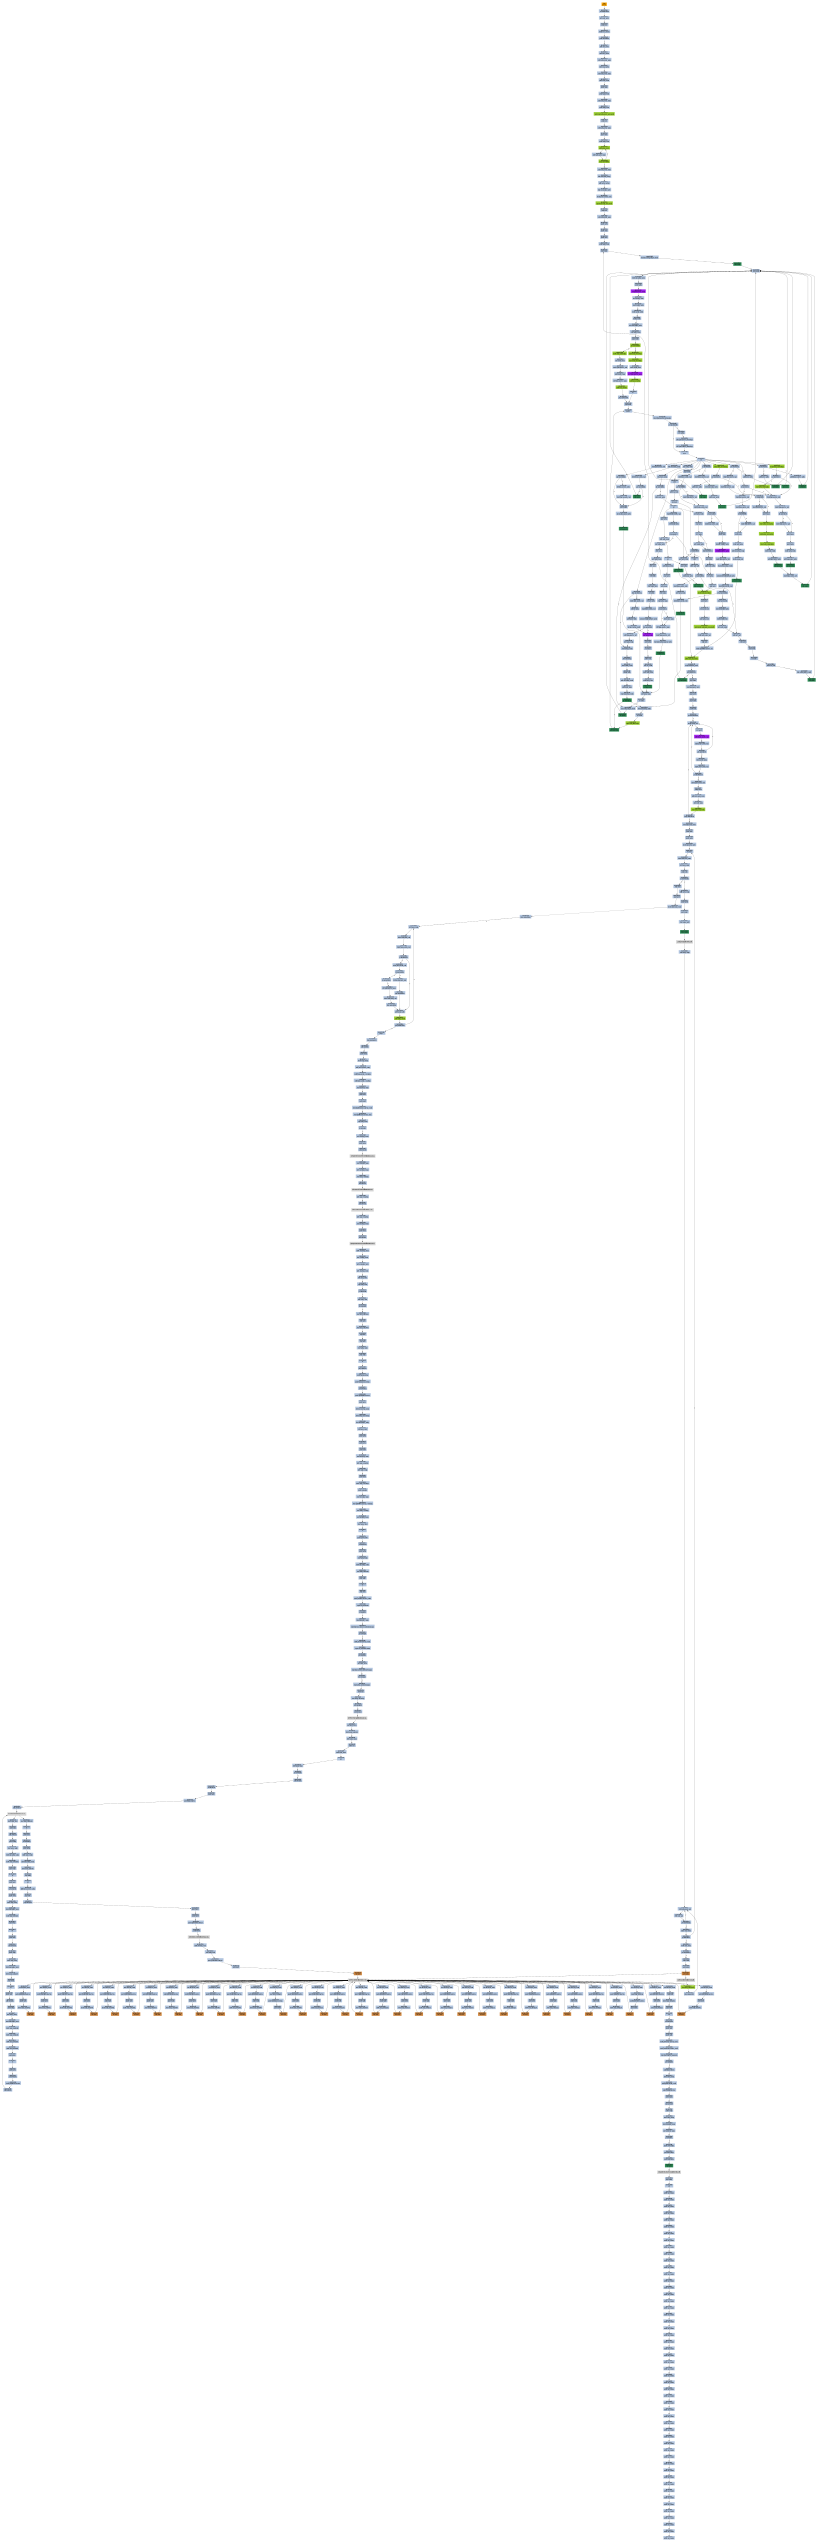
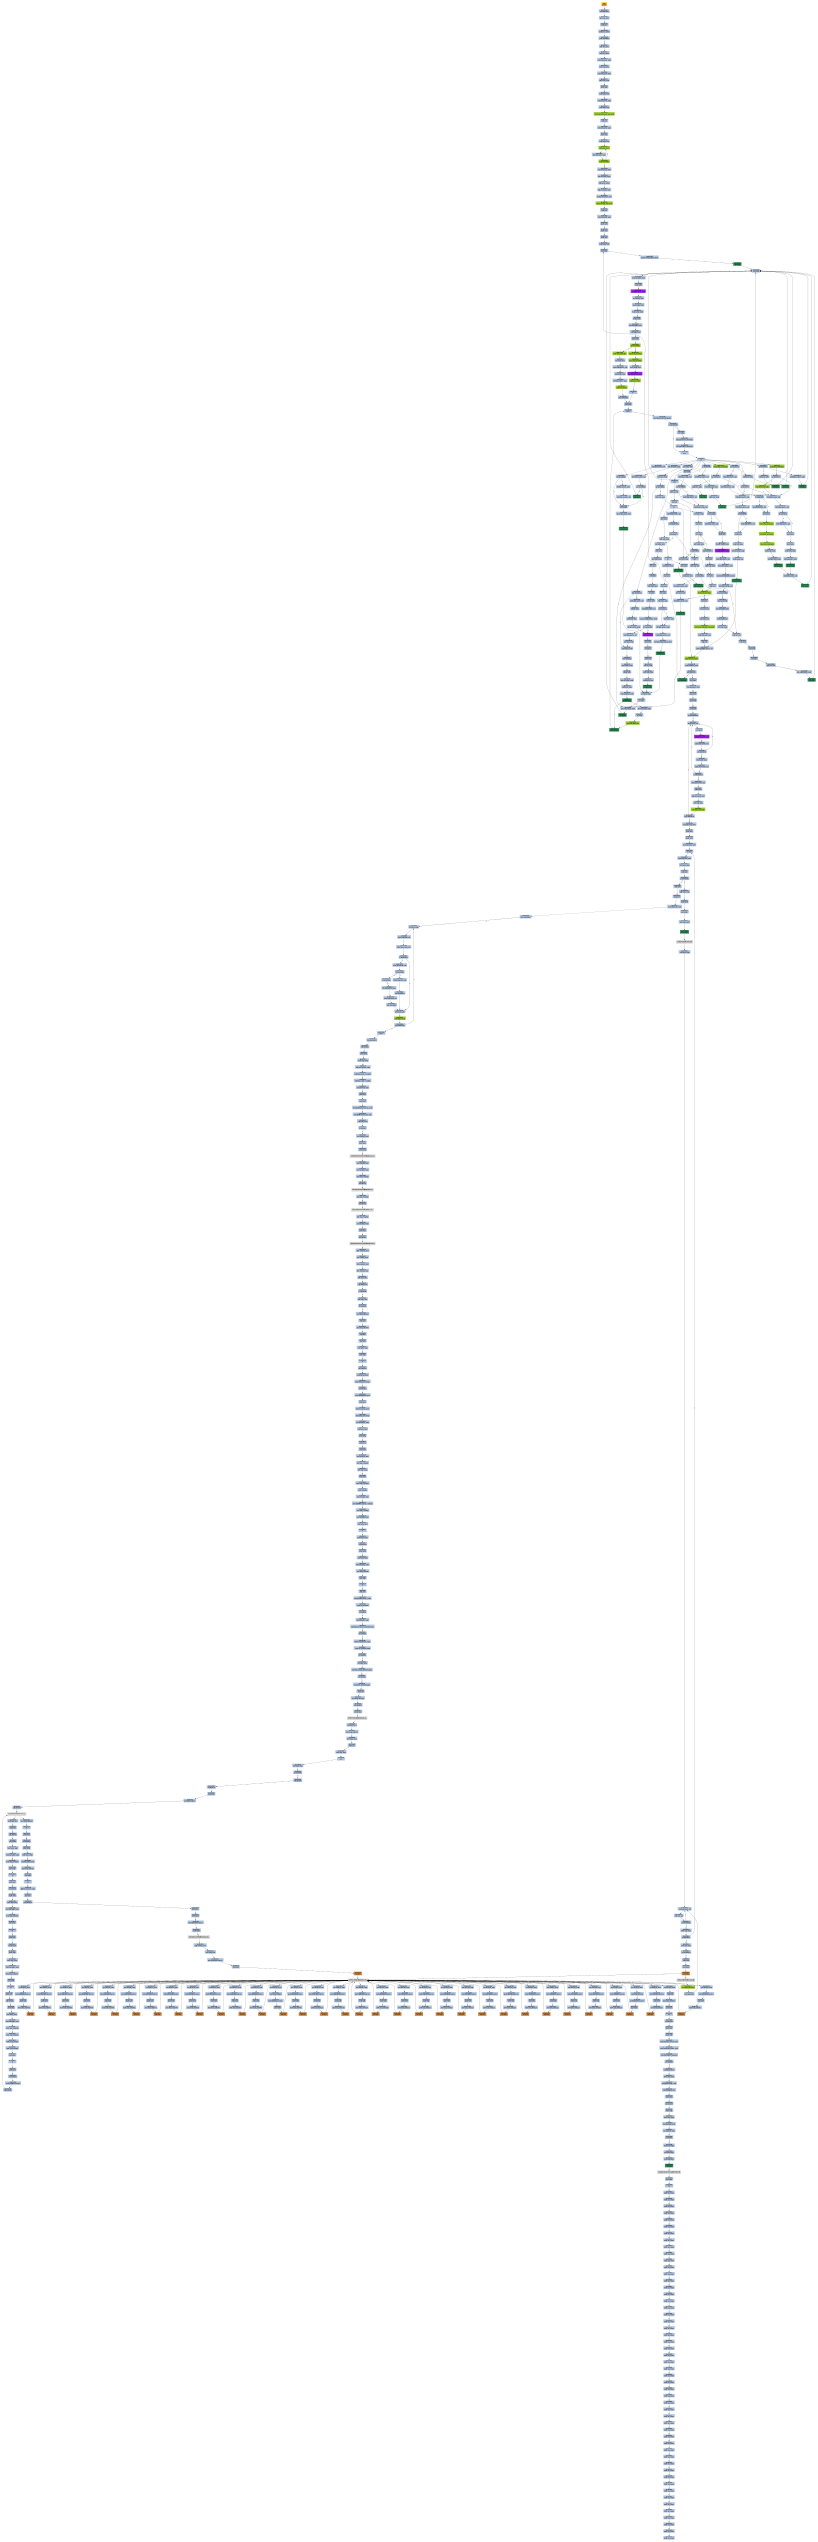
(712, 491) -> (713, 492)
